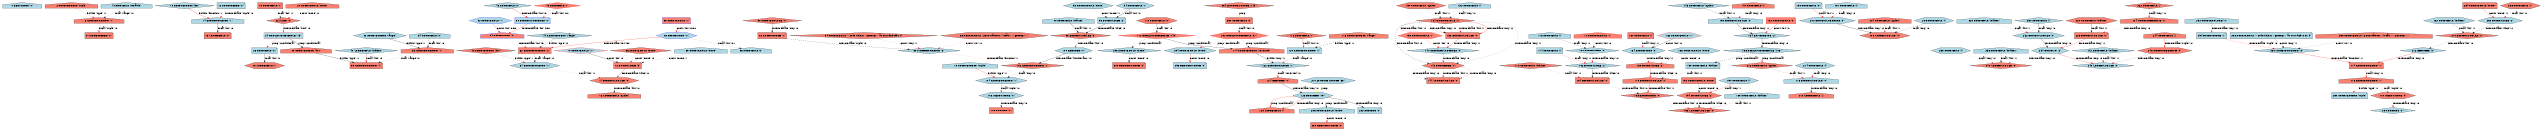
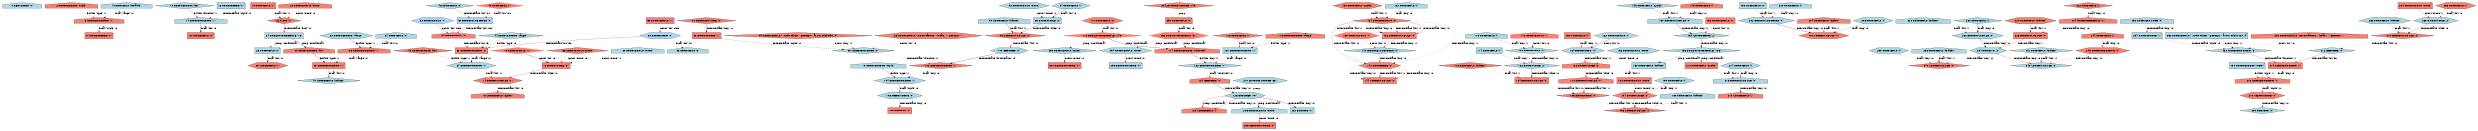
(2179, 43) -> (2111, 43)
(581, 51) -> (518, 51)
(366, 57) -> (329, 72)
(2411, 58) -> (2325, 58)
(1762, 66) -> (1701, 66)
(2359, 87) -> (2253, 73)
